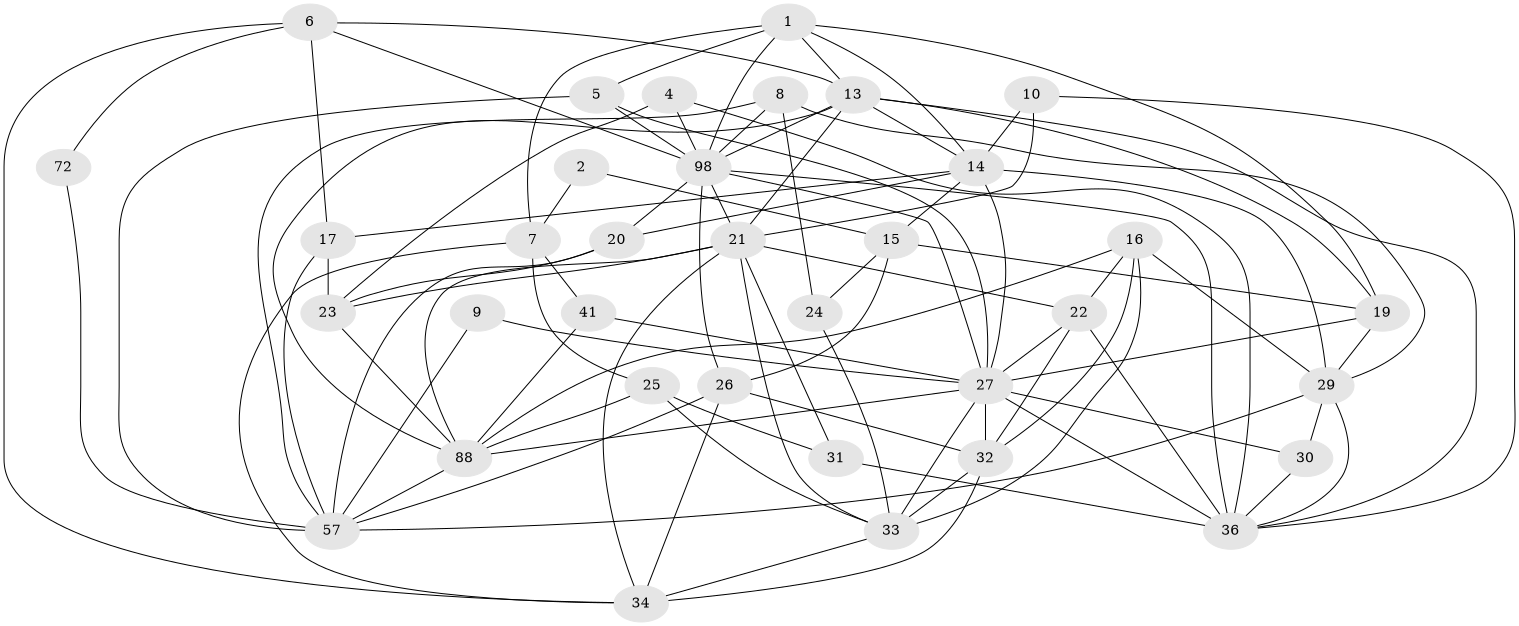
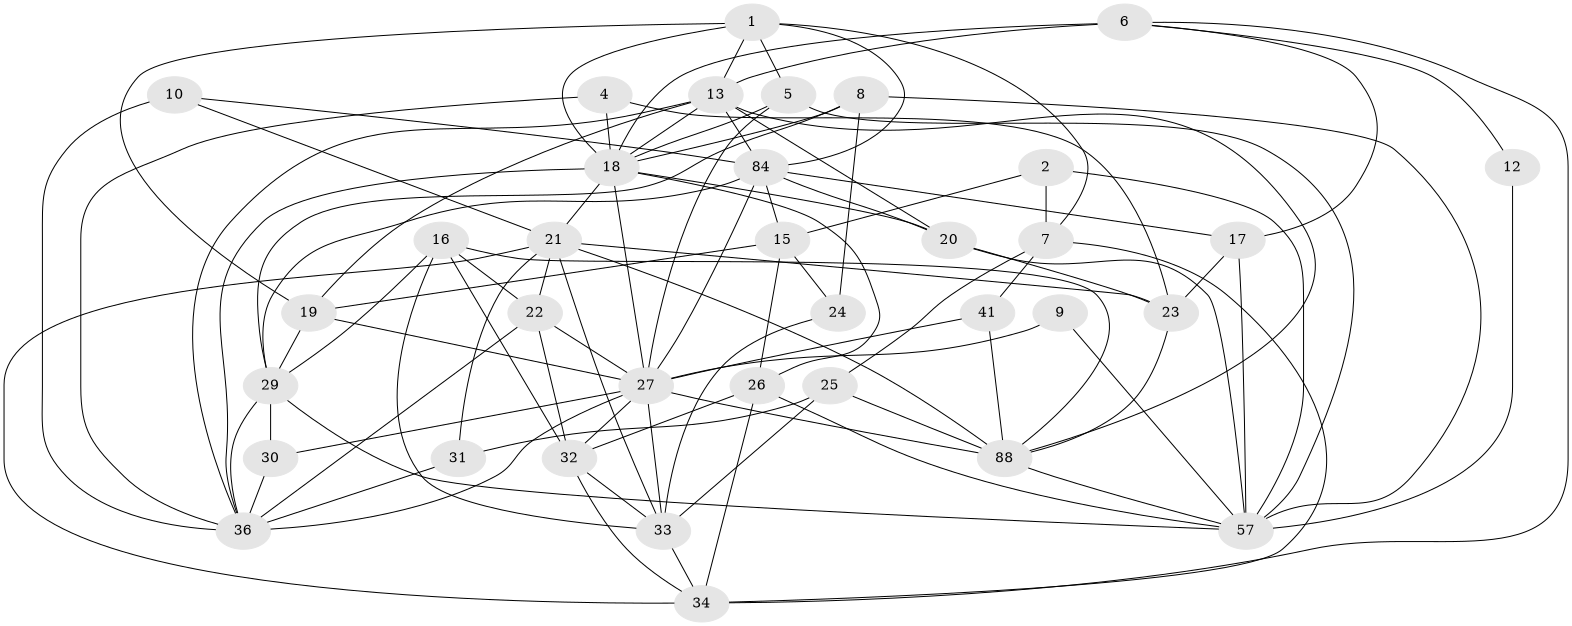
(798, 165) -> (832, 168)
(64, 168) -> (1513, 168)
(704, 168) -> (612, 168)
(976, 168) -> (761, 168)
none -> (1301, 264)
